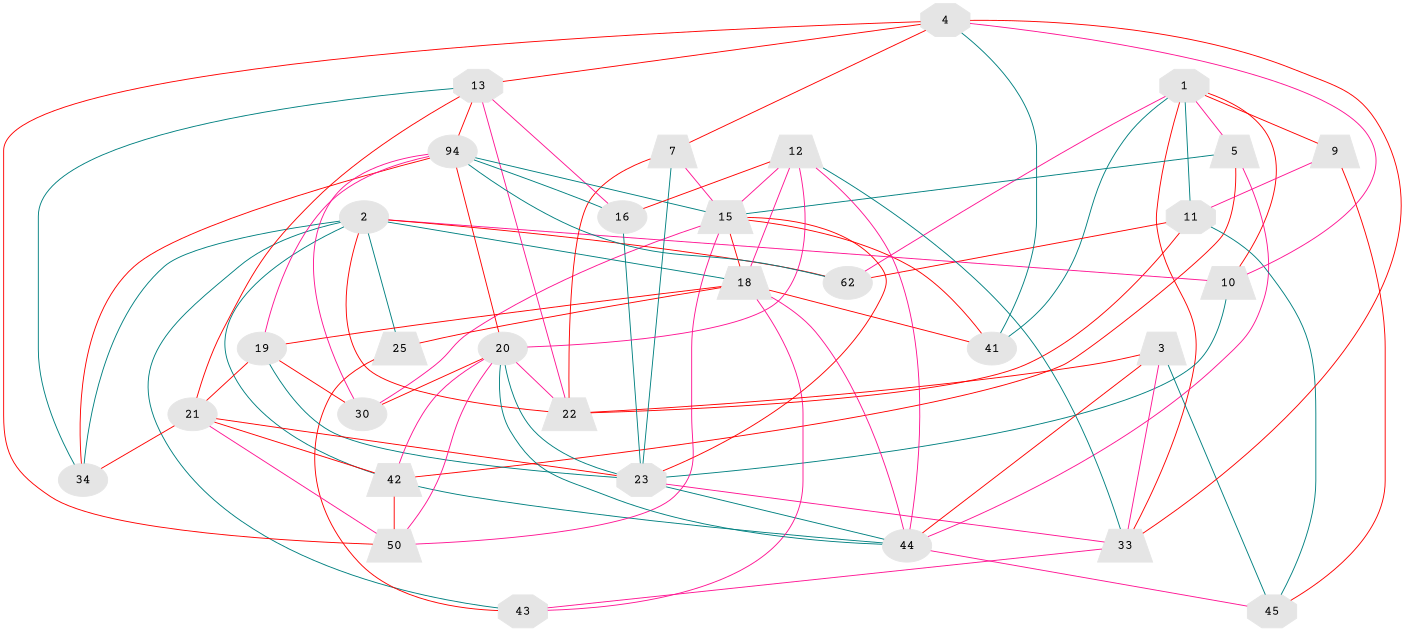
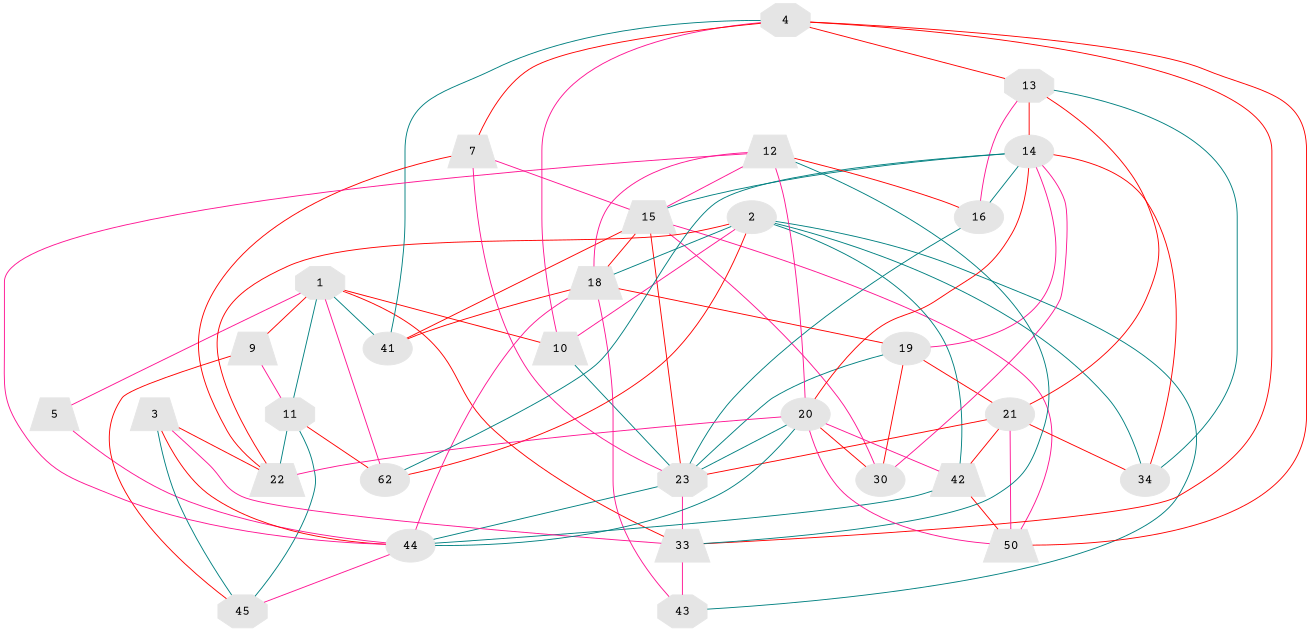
(453, 151) -> (1029, 151)
(980, 184) -> none
(526, 257) -> none
(657, 316) -> (517, 352)
(400, 349) -> none
(1006, 371) -> (284, 447)
(878, 413) -> none
